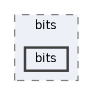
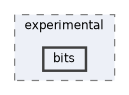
(46, 26) -> (65, 26)
